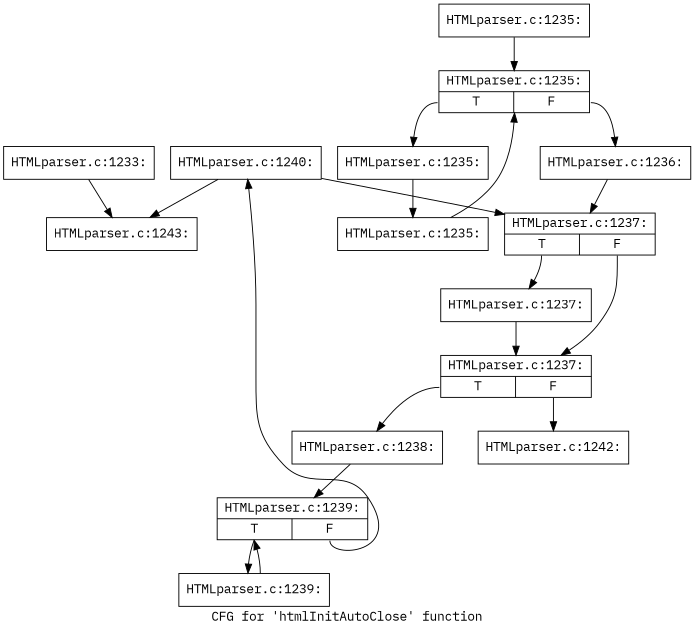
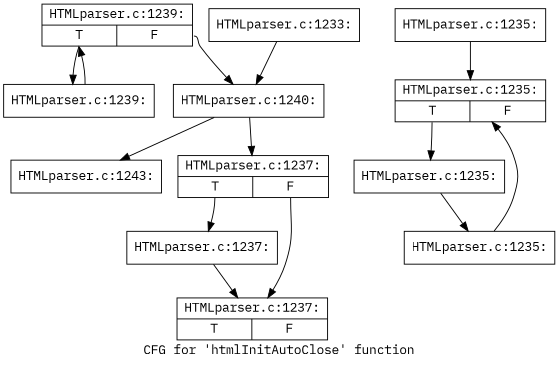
(615, 163) -> none
(98, 195) -> (268, 59)
(367, 448) -> none
(553, 448) -> none
